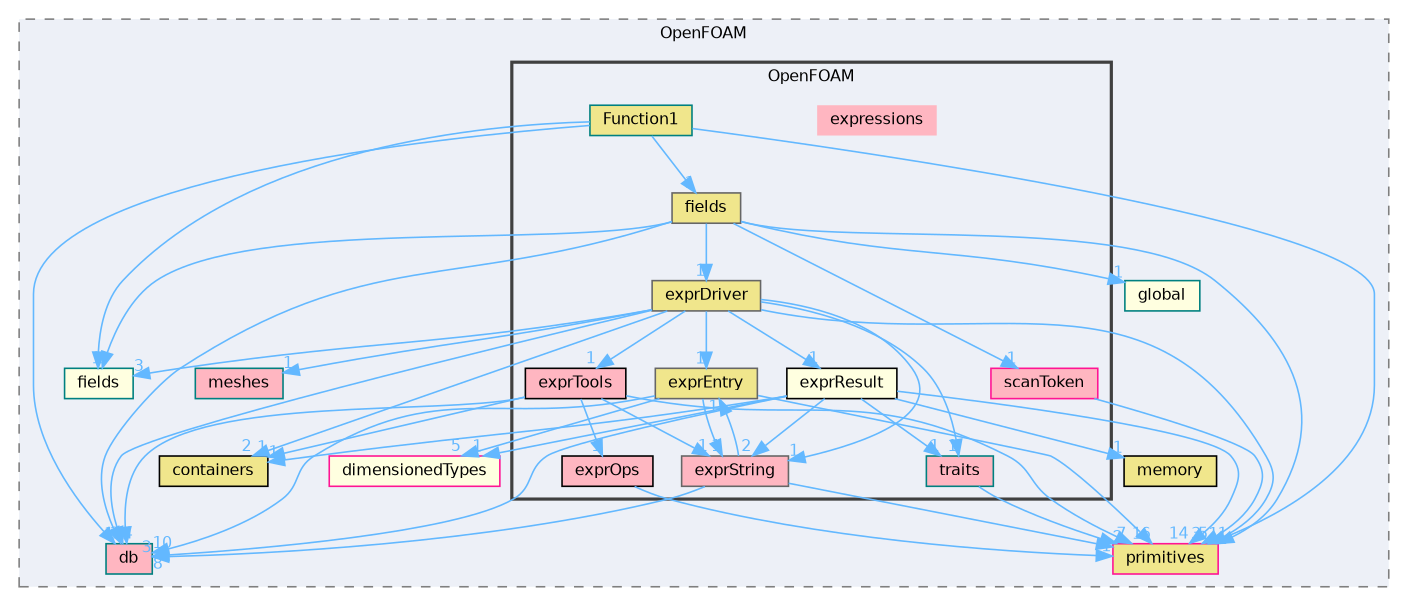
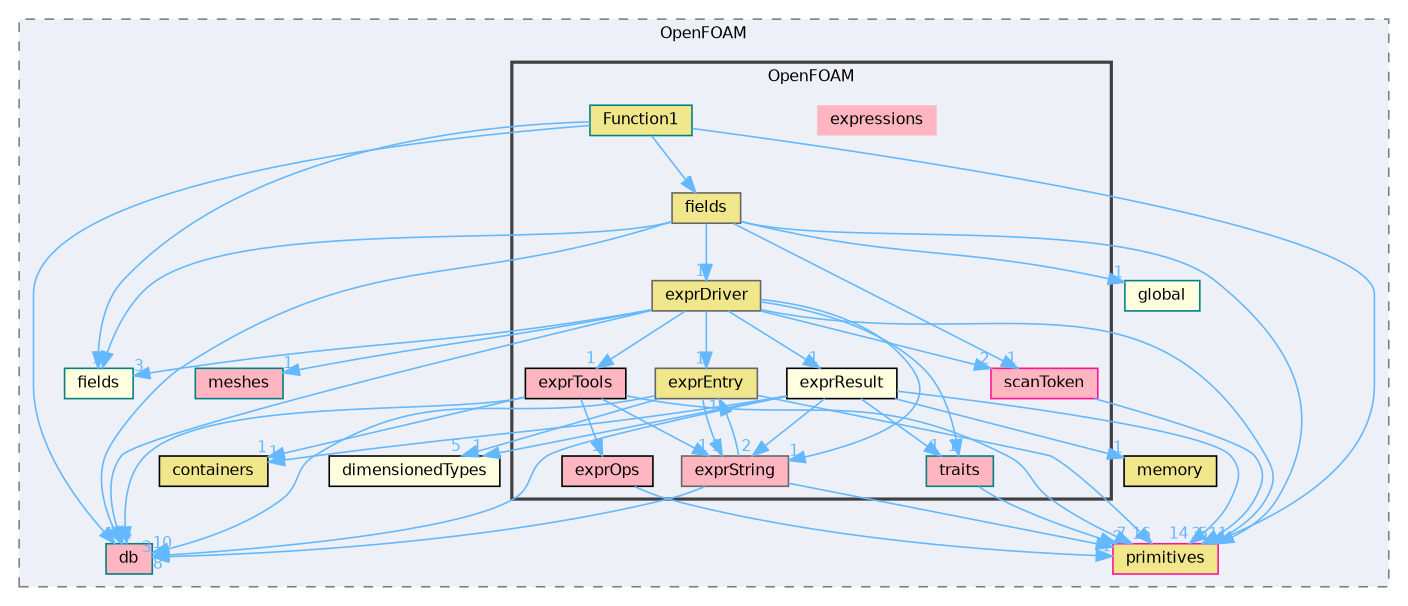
(468, 381) -> (841, 331)
(415, 471) -> (415, 471)
